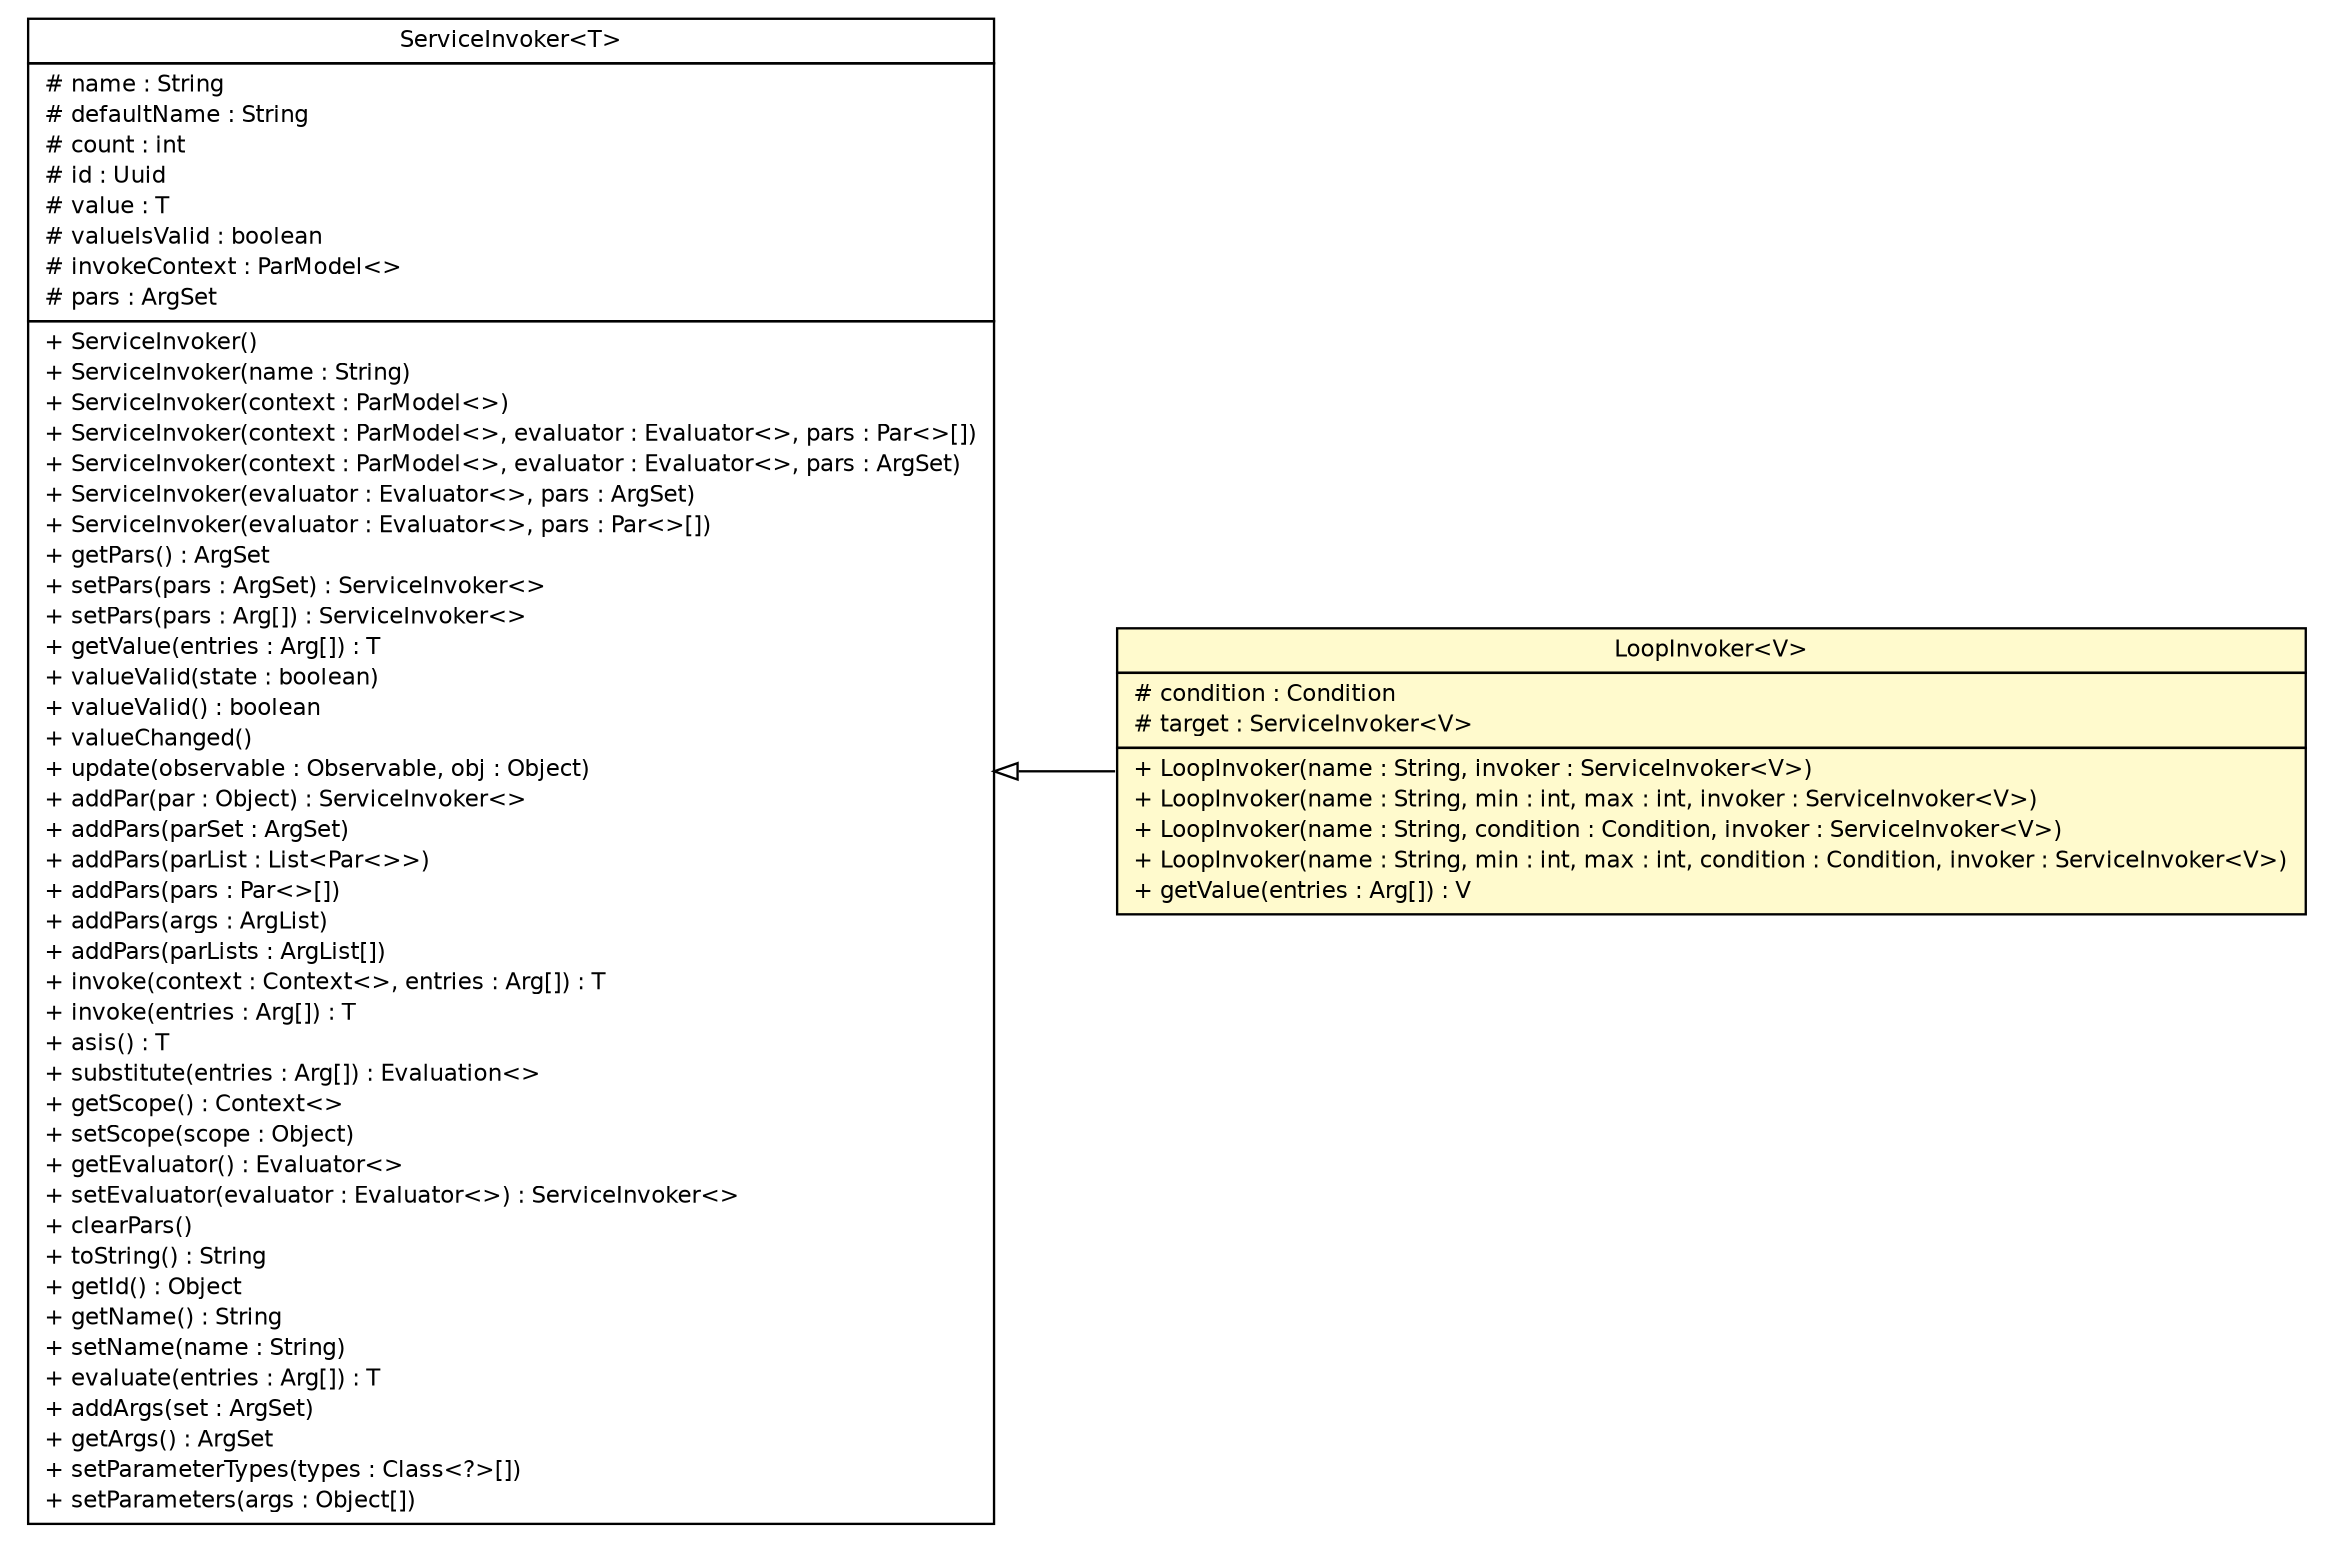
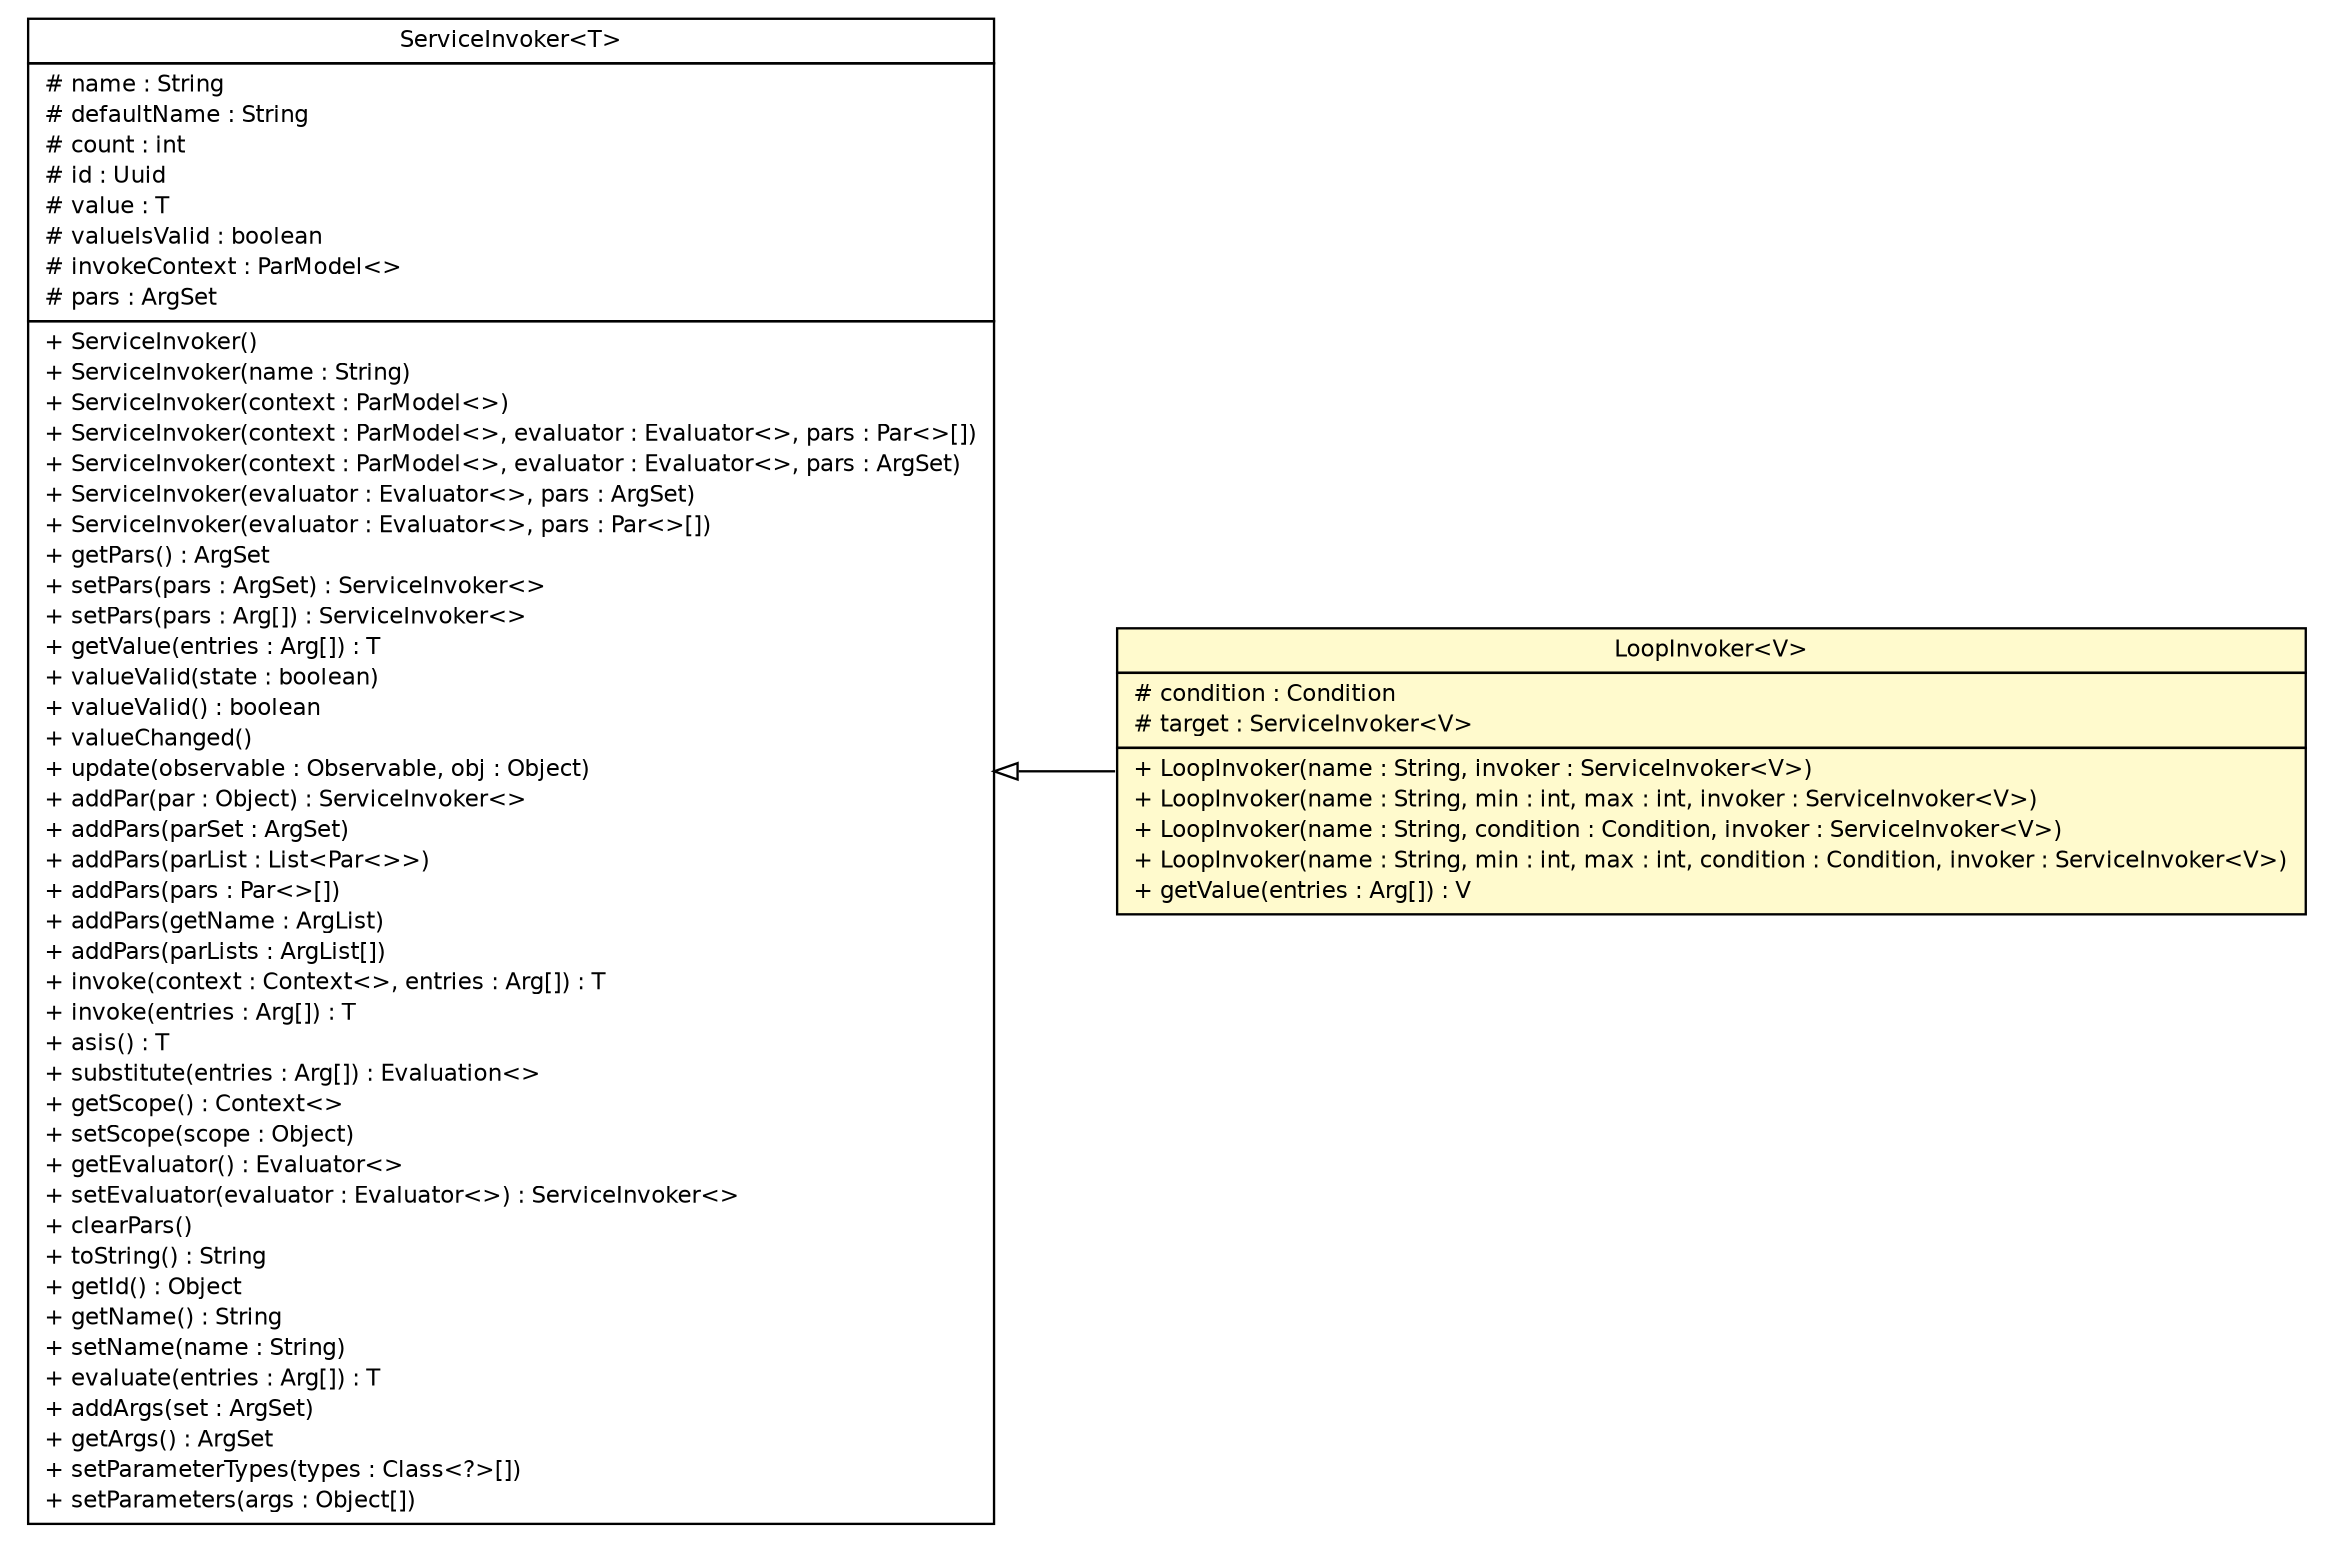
(186, 921) -> (215, 921)
